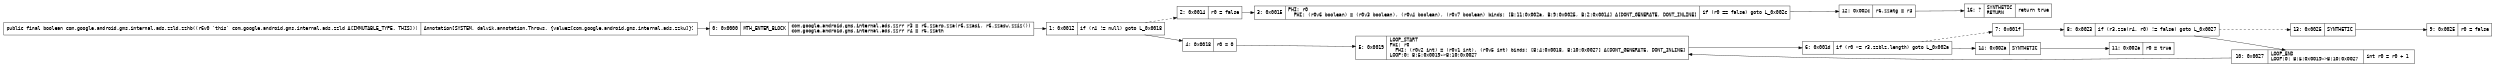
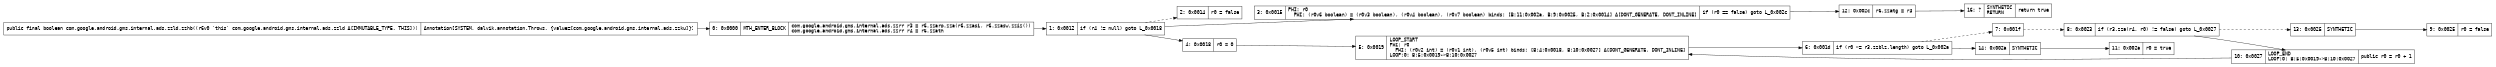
(1246, 13) -> (1258, 23)
(2042, 30) -> (2042, 30)
(2388, 57) -> (2386, 57)
